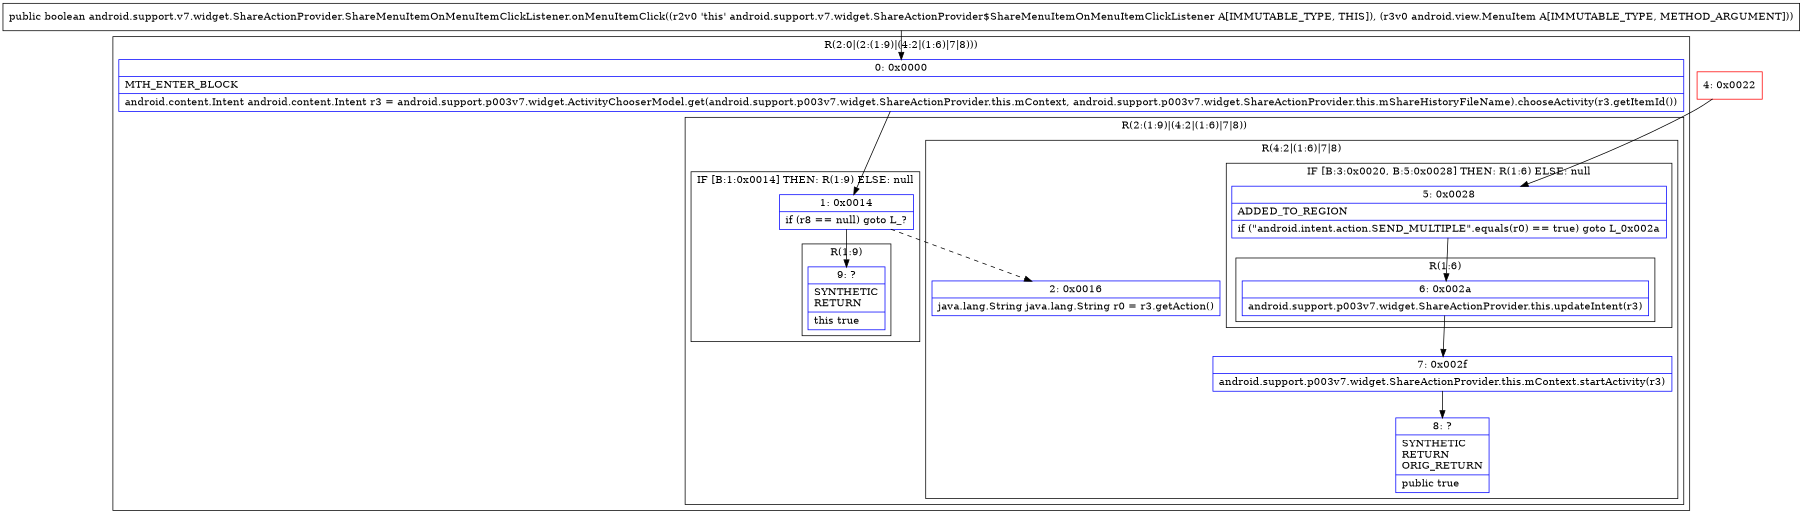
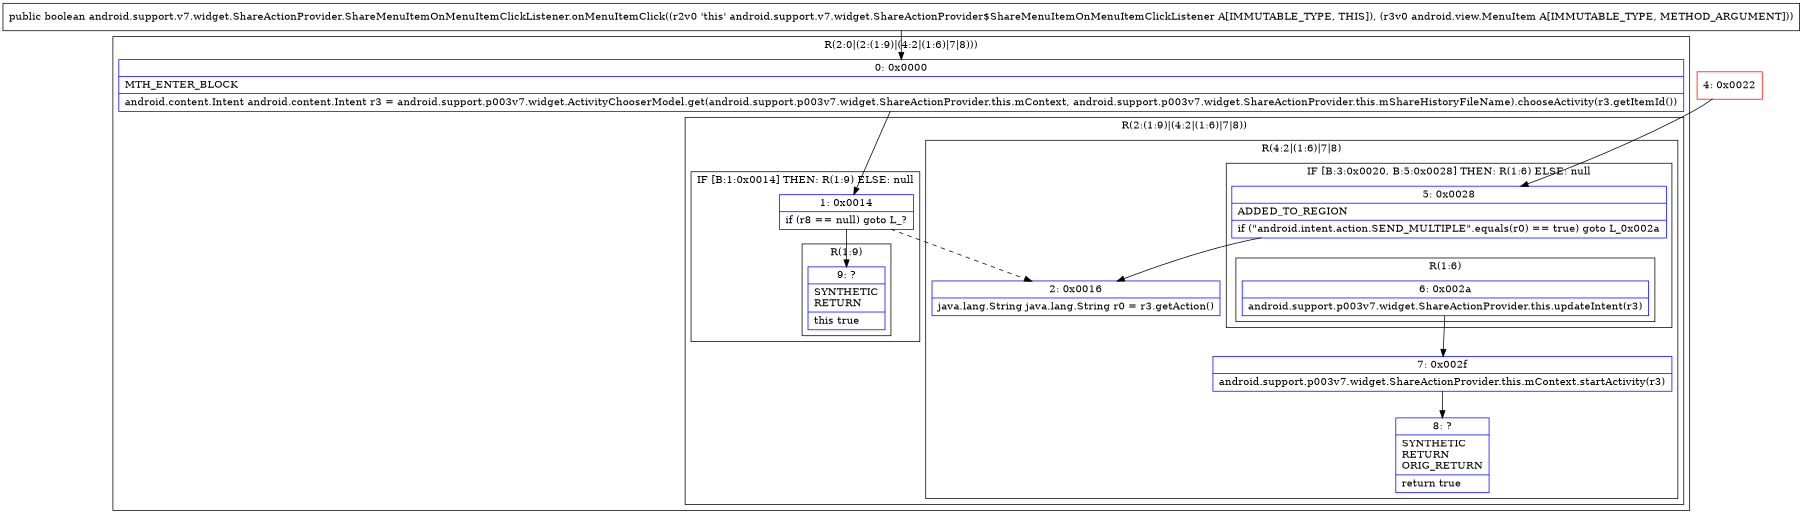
(1447, 253) -> (1192, 255)
(1431, 483) -> (1432, 483)
